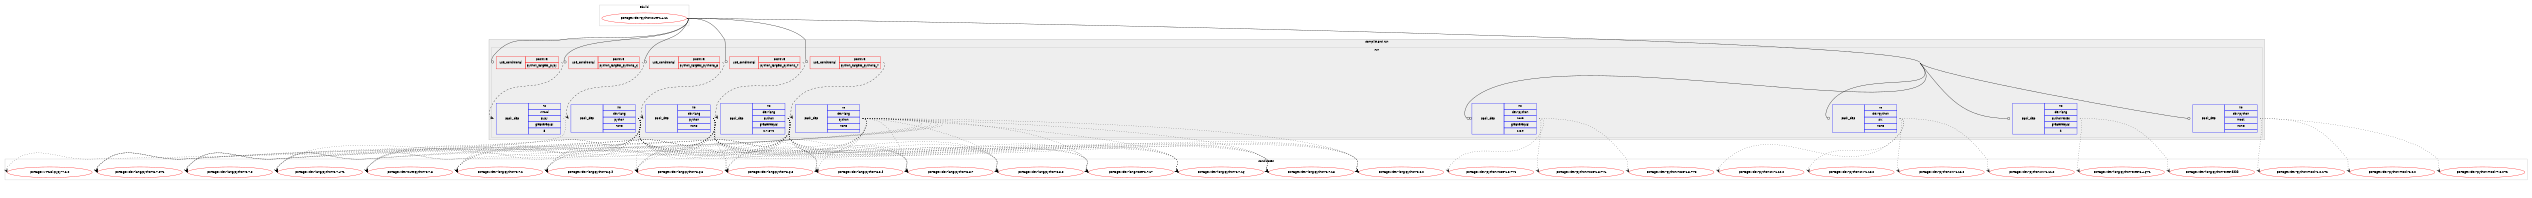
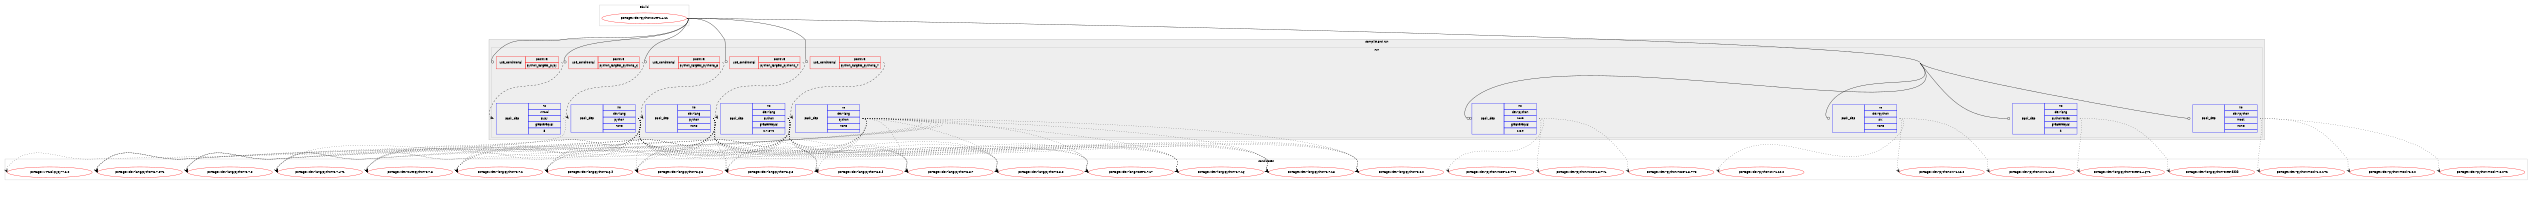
(1852, 172) -> none
